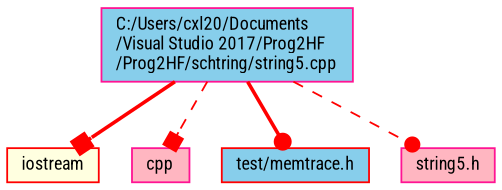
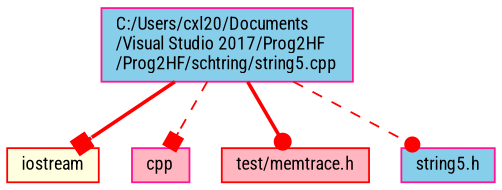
(295, 165) -> (295, 165)
(448, 165) -> (448, 165)
